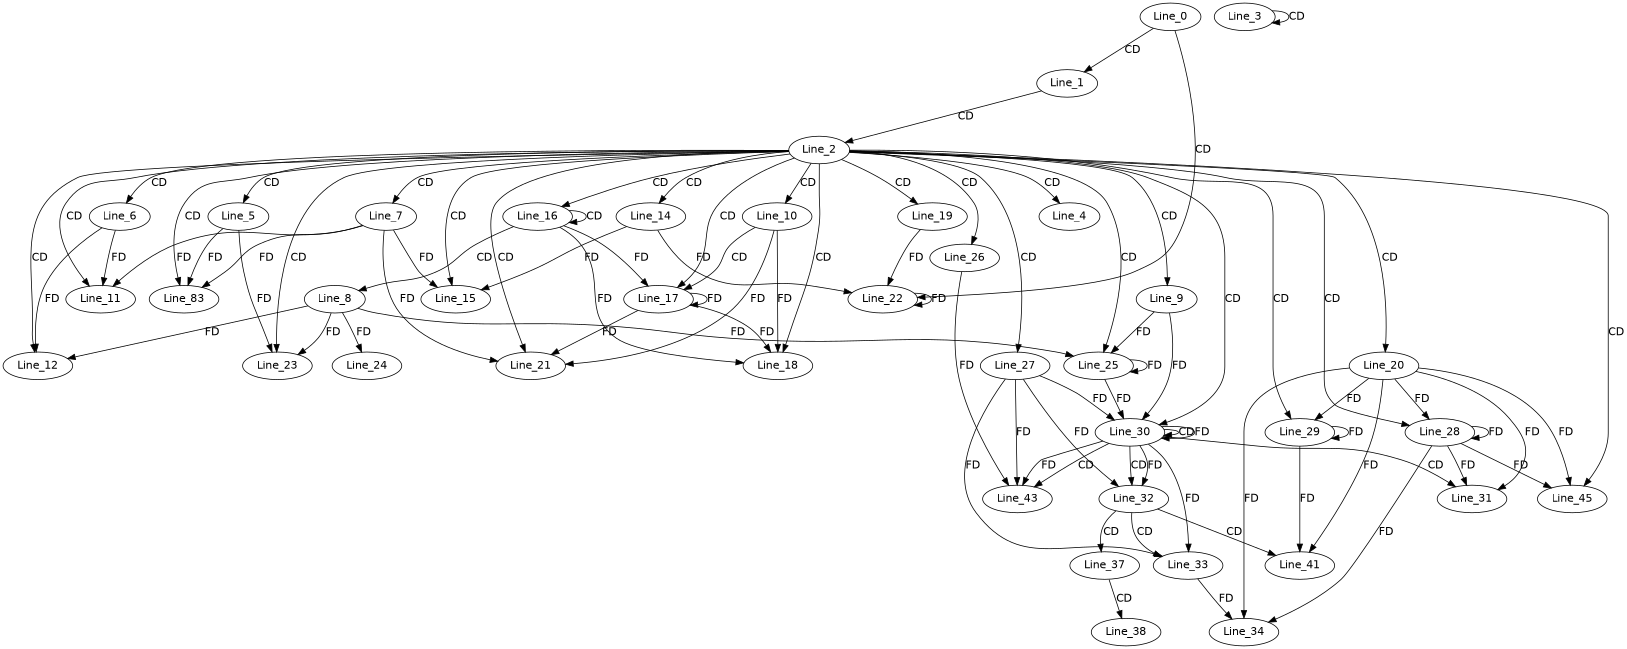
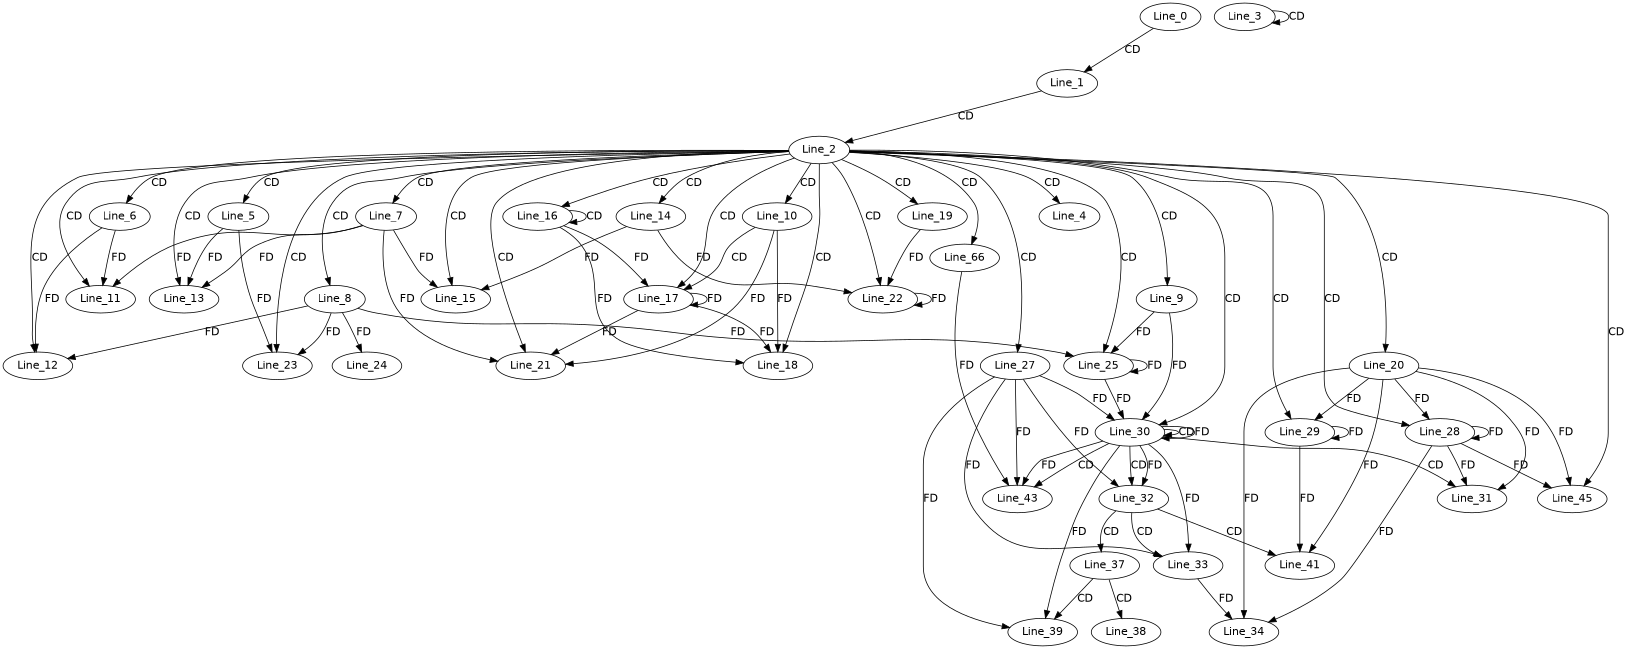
(965, 258) -> (965, 258)
(1159, 259) -> (862, 217)
(441, 270) -> (410, 176)
(184, 299) -> (184, 299)
none -> (1043, 632)
